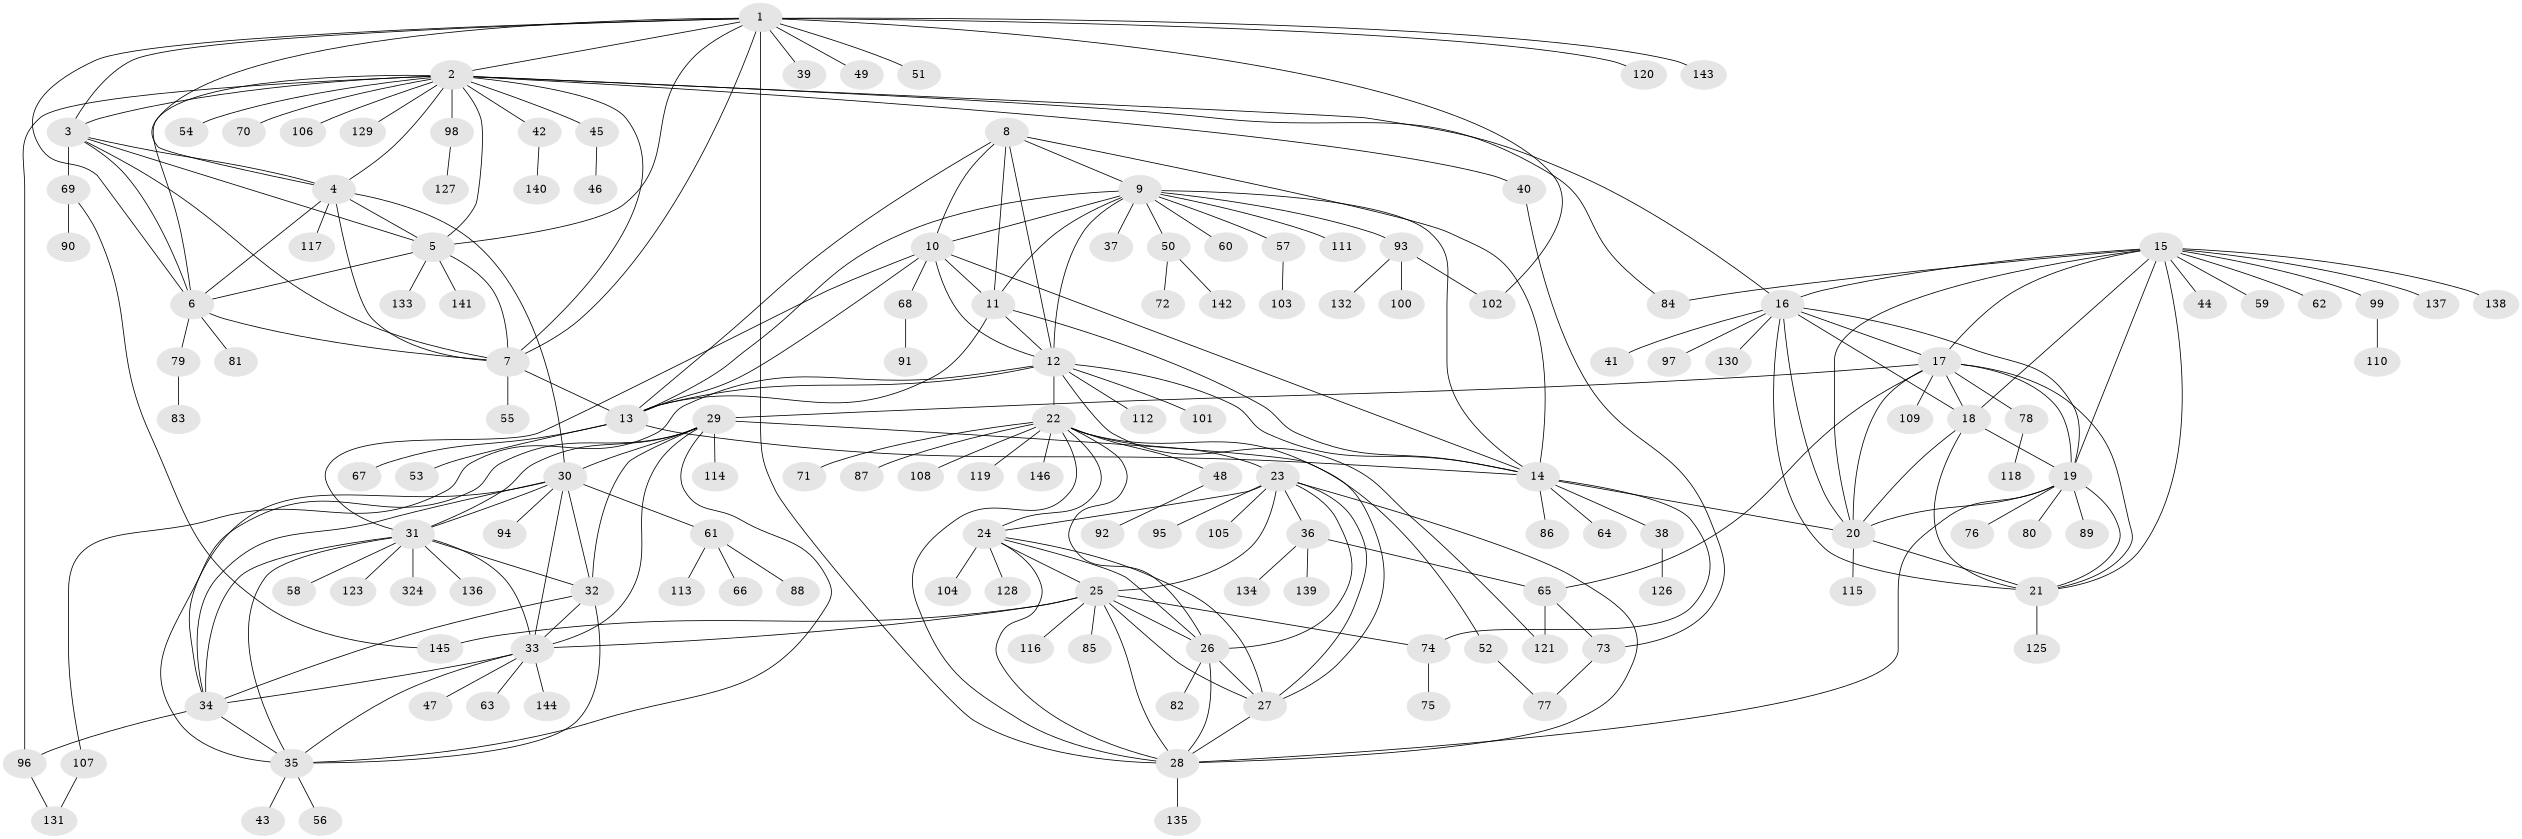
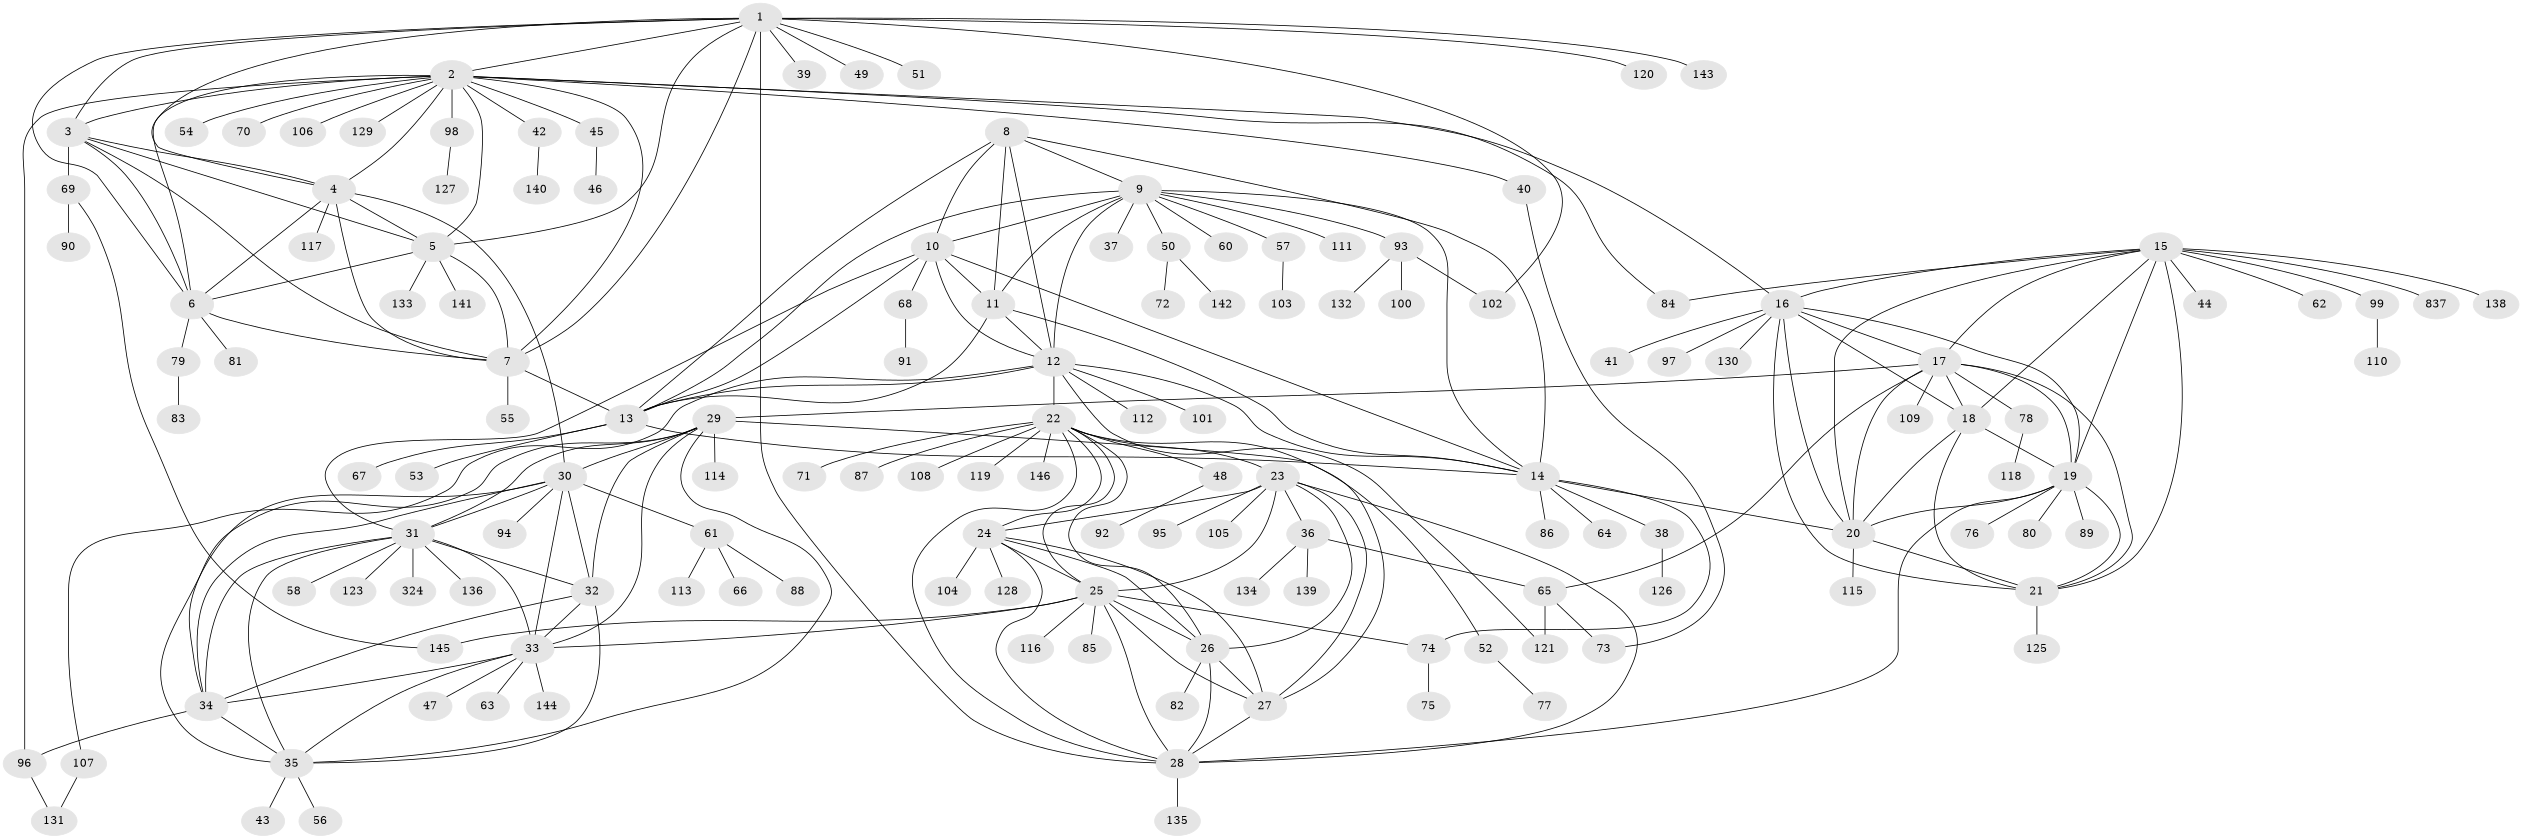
(2263, 305) -> none
(2436, 305) -> (2436, 305)
none -> (1103, 499)
(1575, 678) -> none
